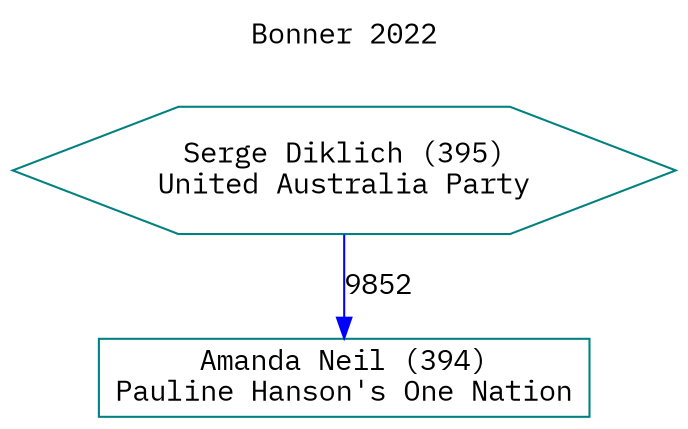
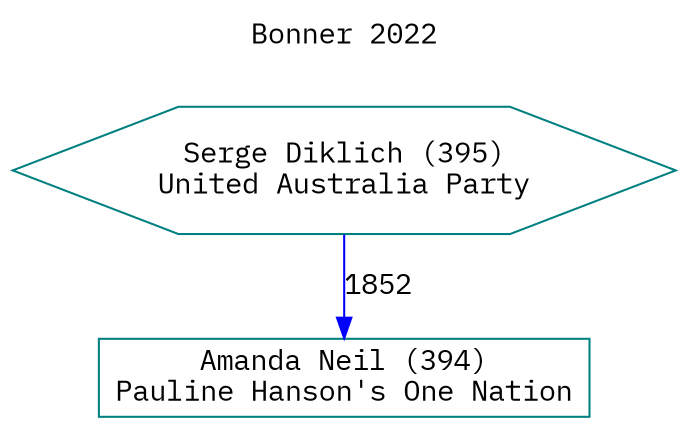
(379, 286) -> (379, 286)
